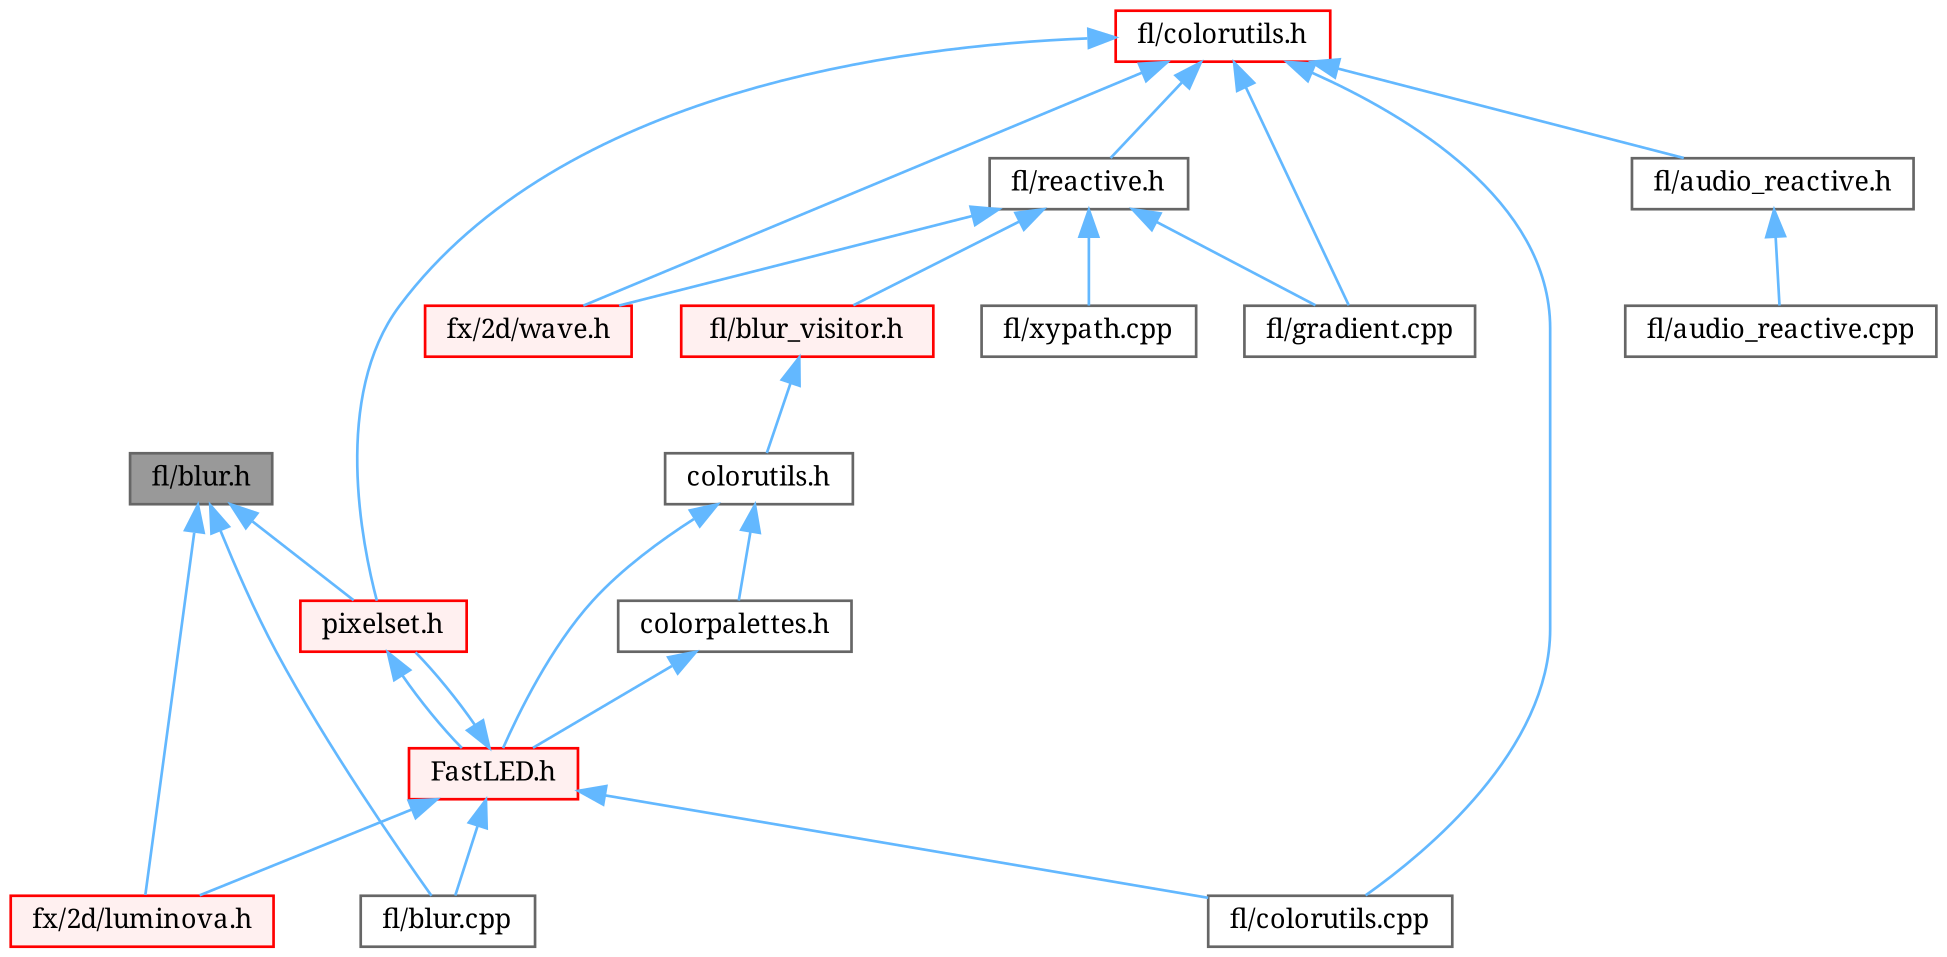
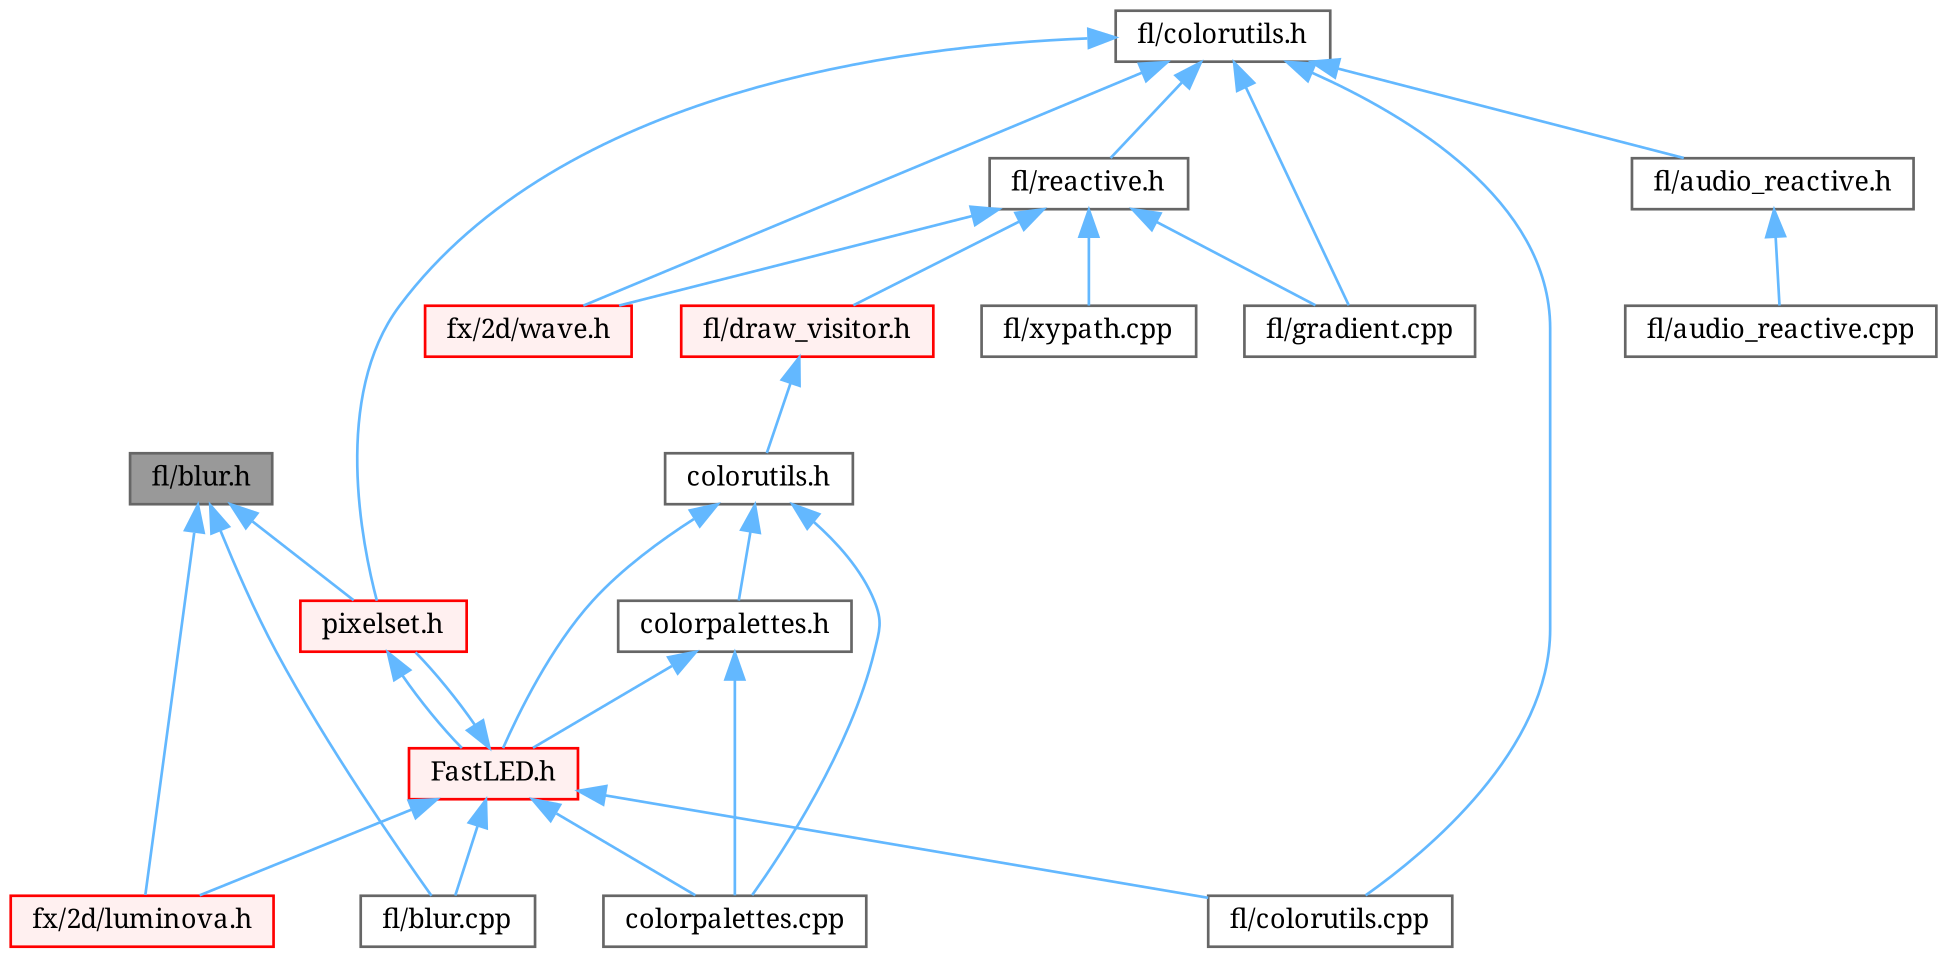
(1223, 36) -> (1223, 36)
(807, 331) -> (807, 331)
none -> (735, 921)
